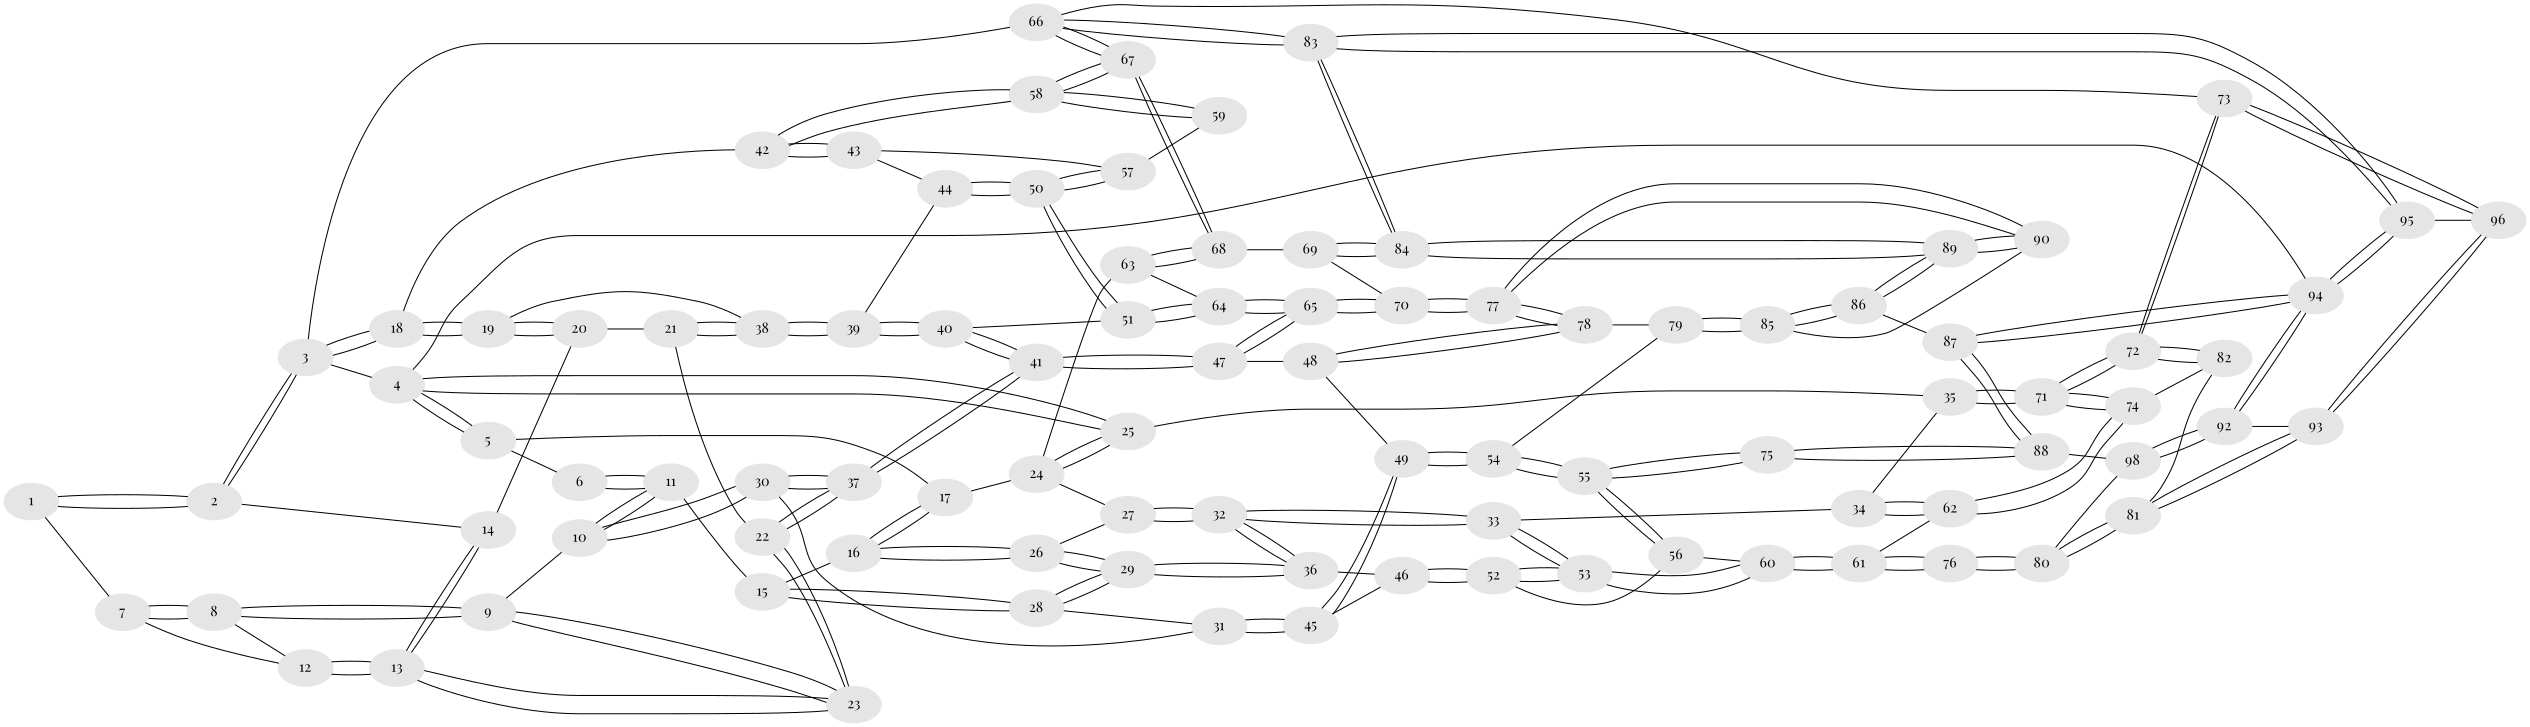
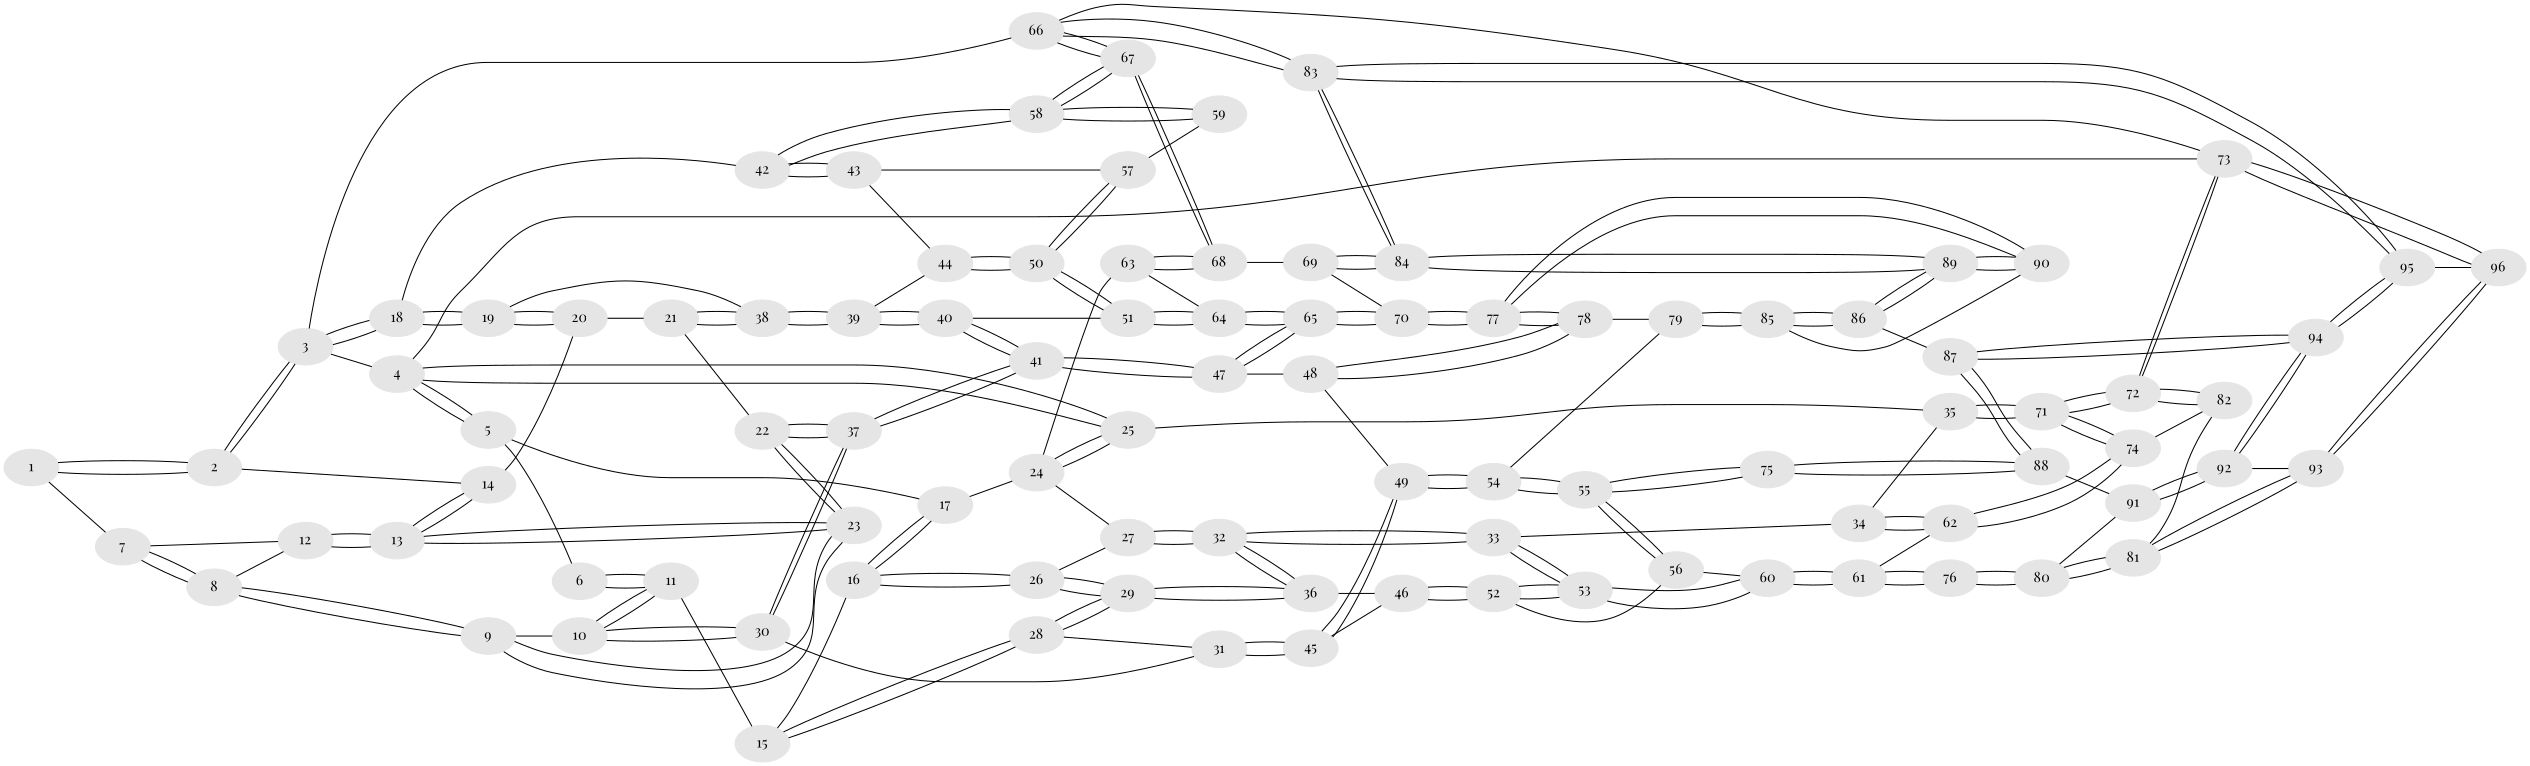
(1356, 180) -> (1275, 200)
(2133, 461) -> (2133, 503)
